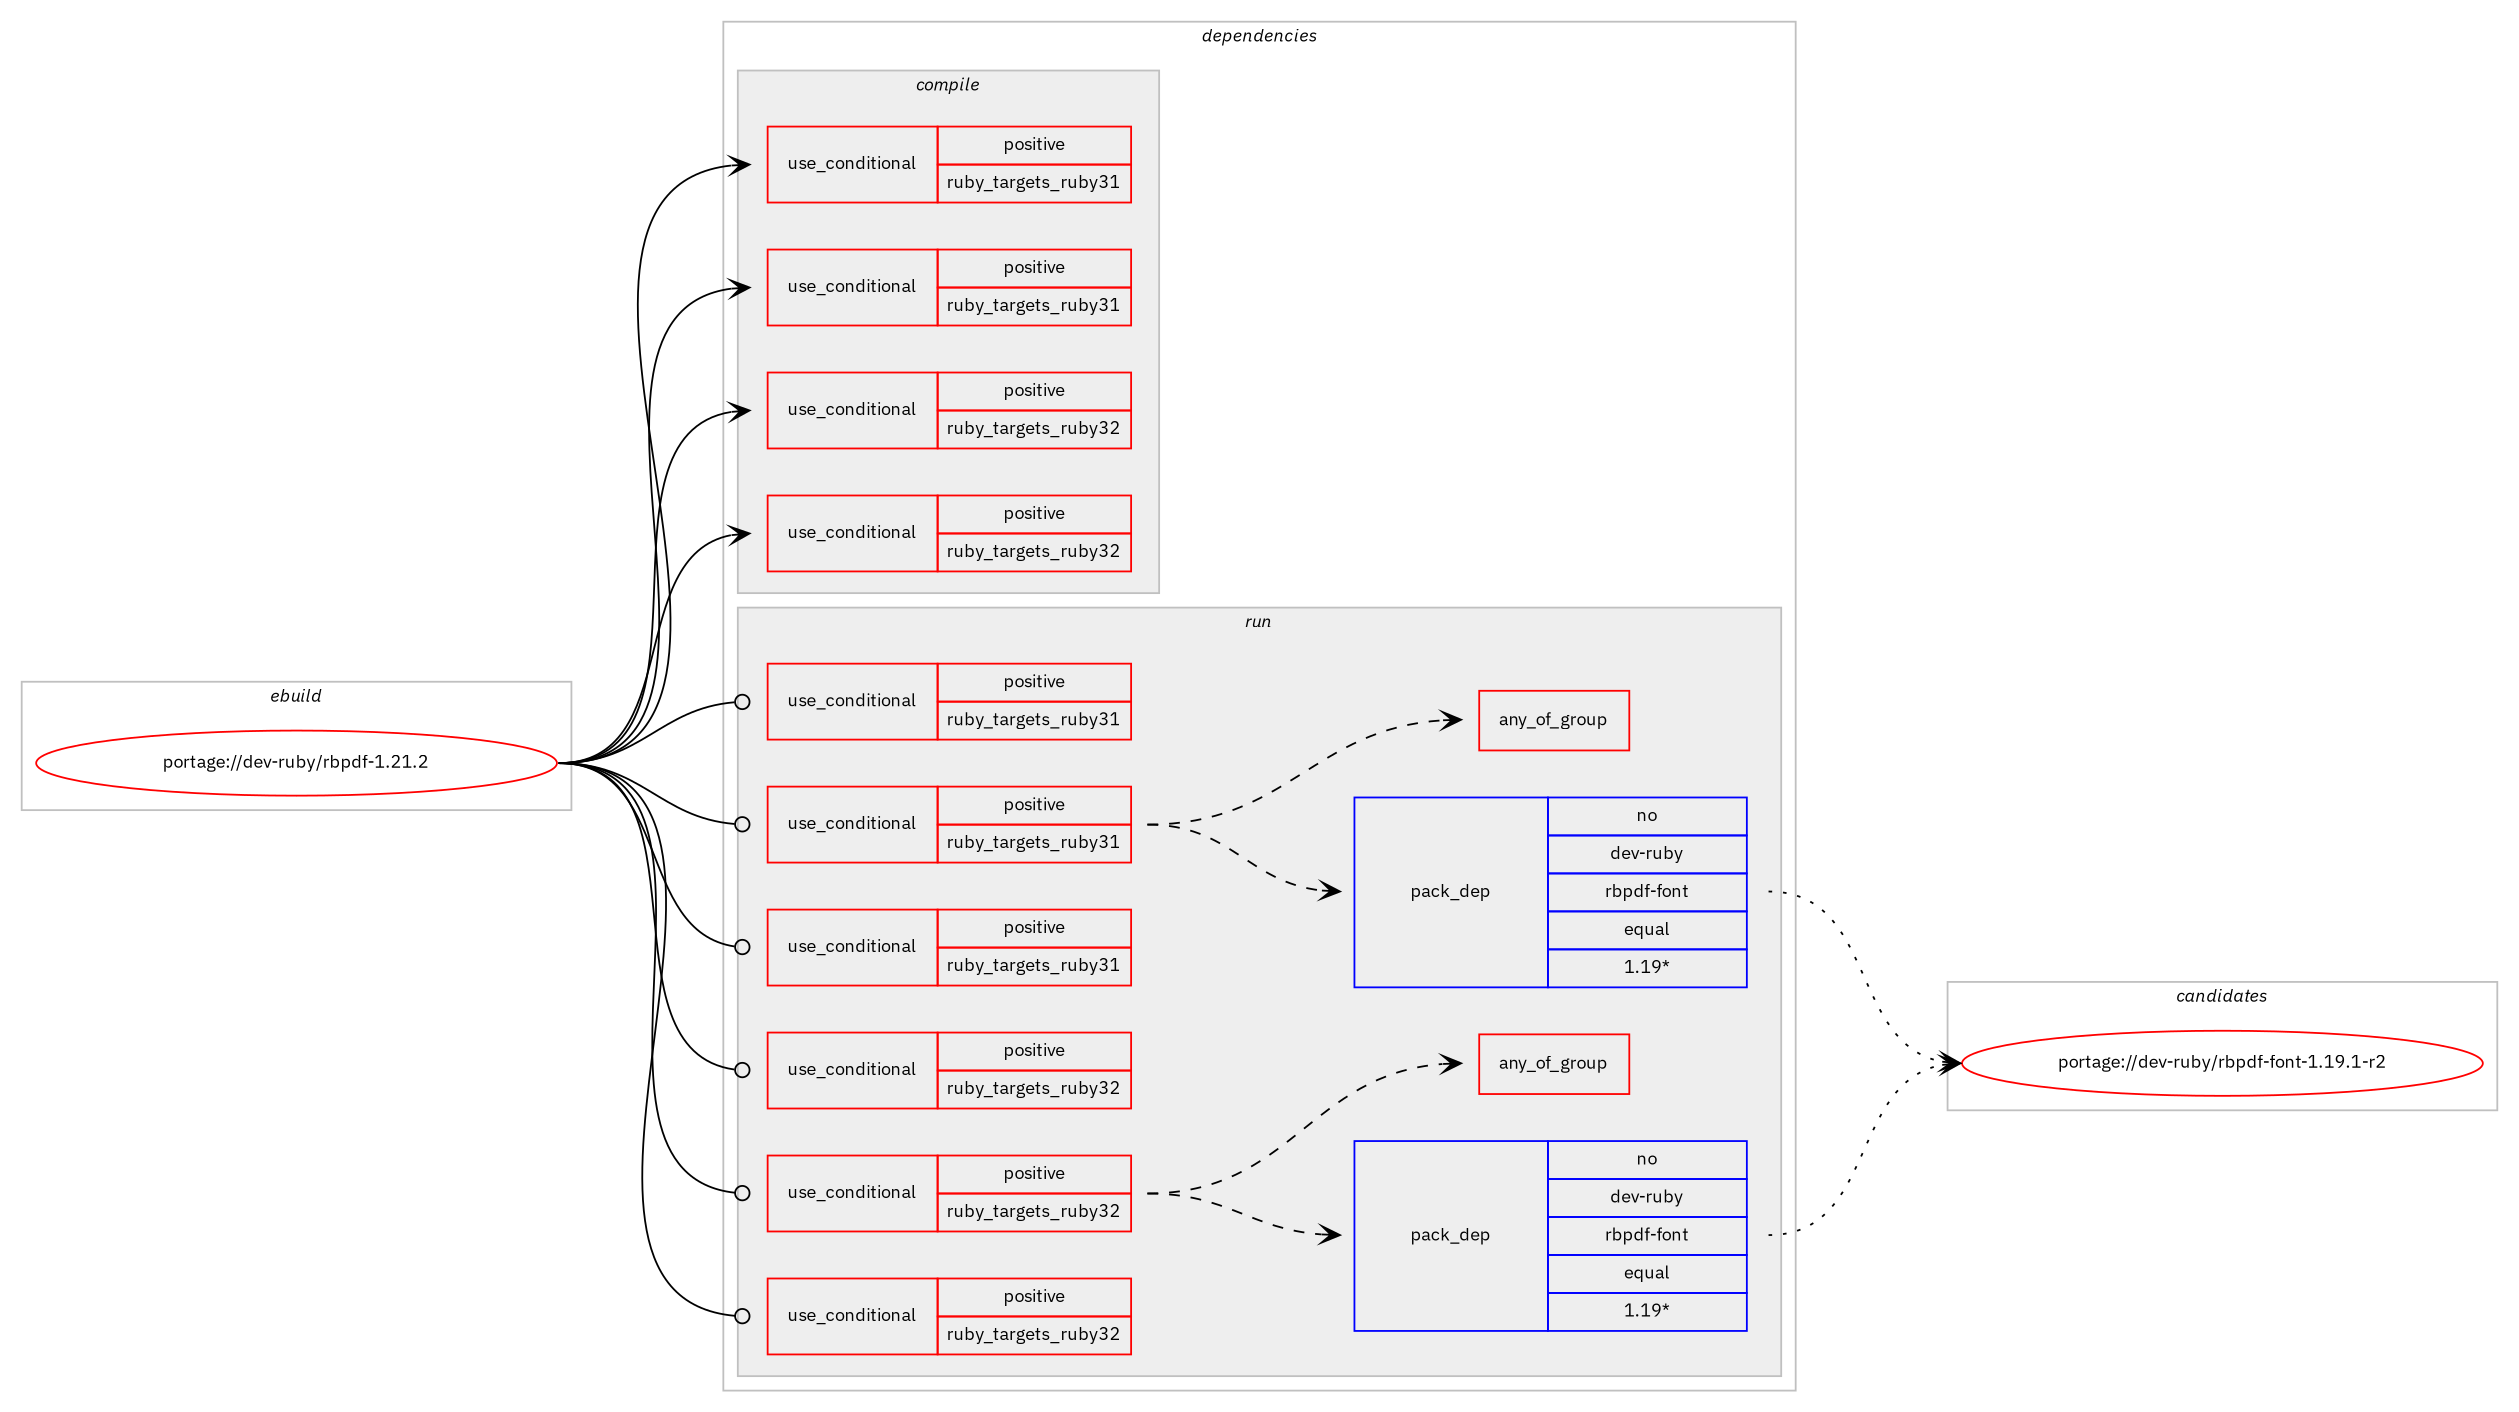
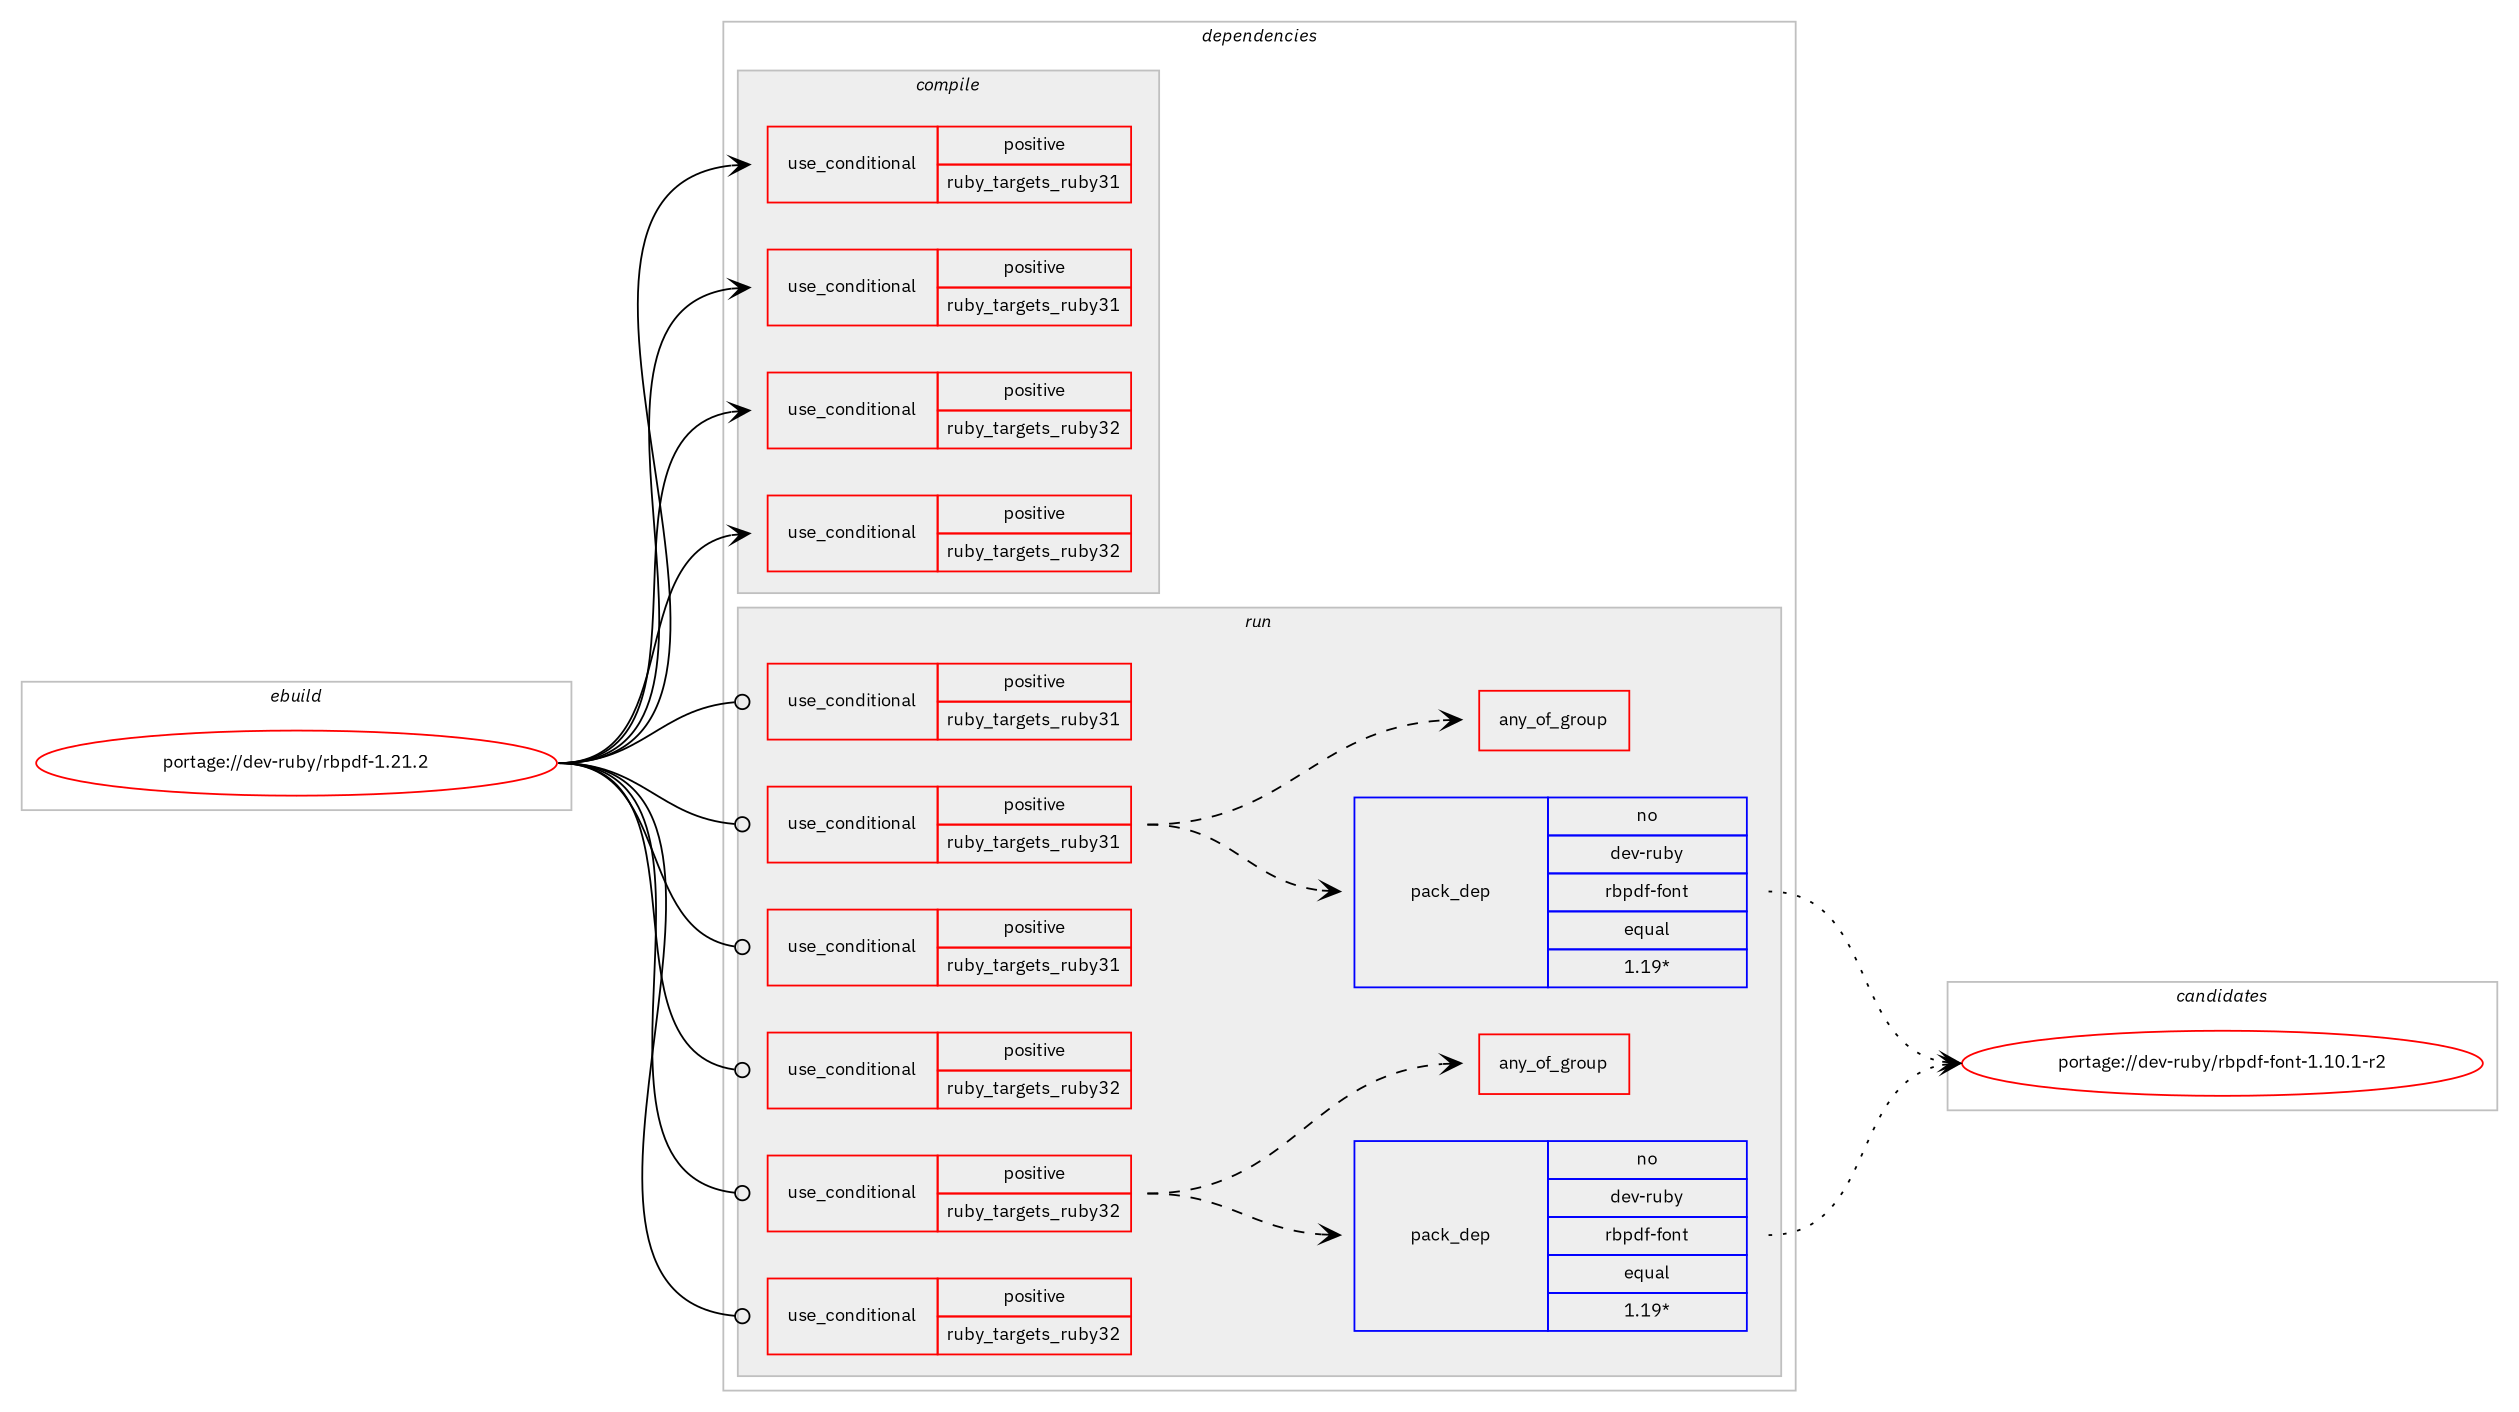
(2222, 1063) -> (2222, 1063)
